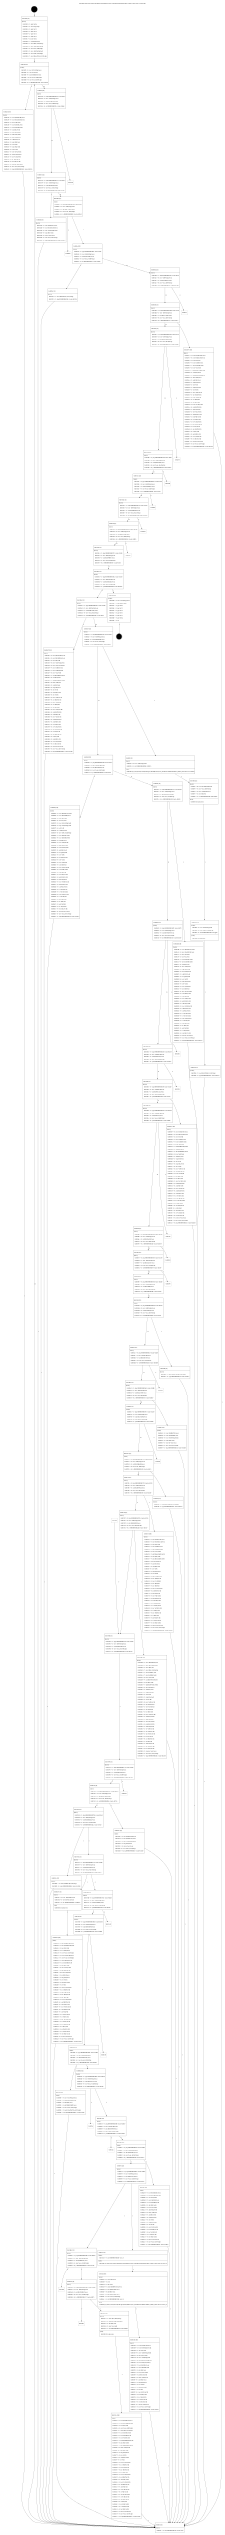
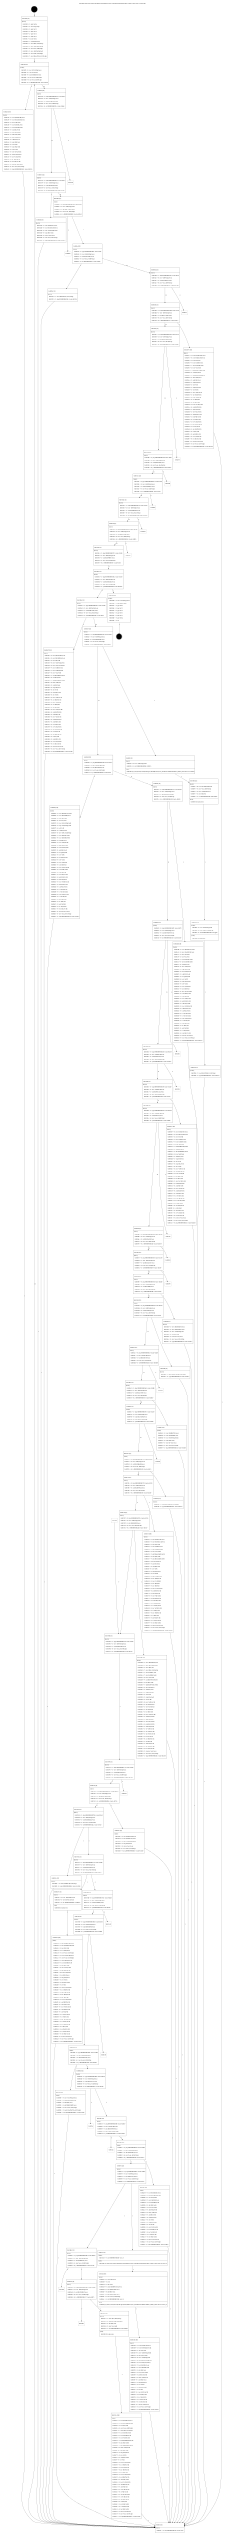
none -> (178, 1331)
